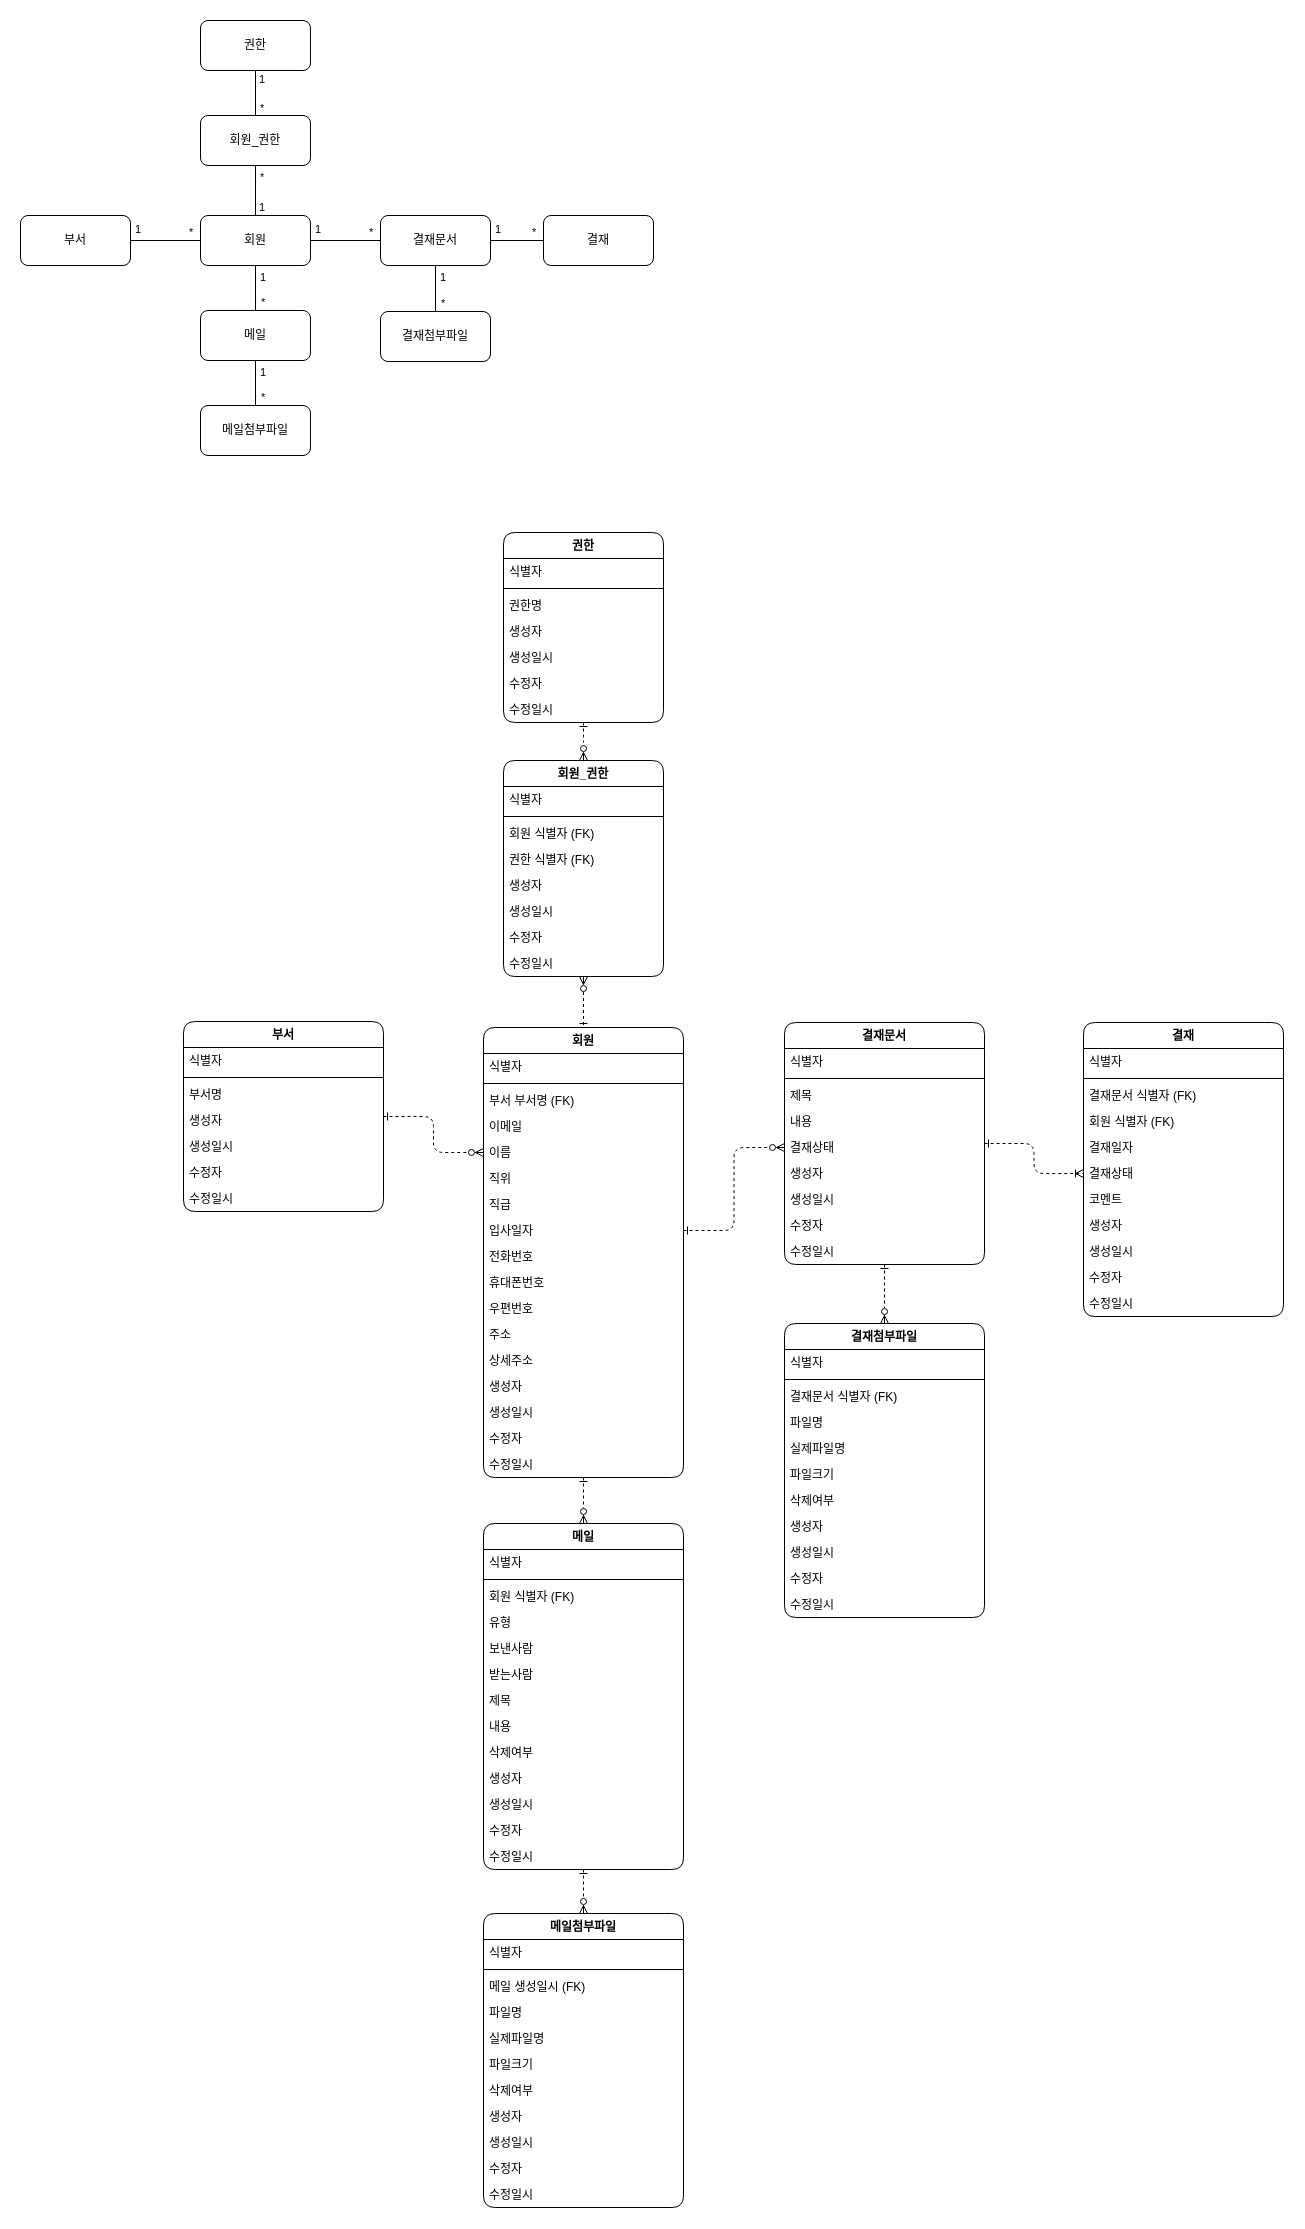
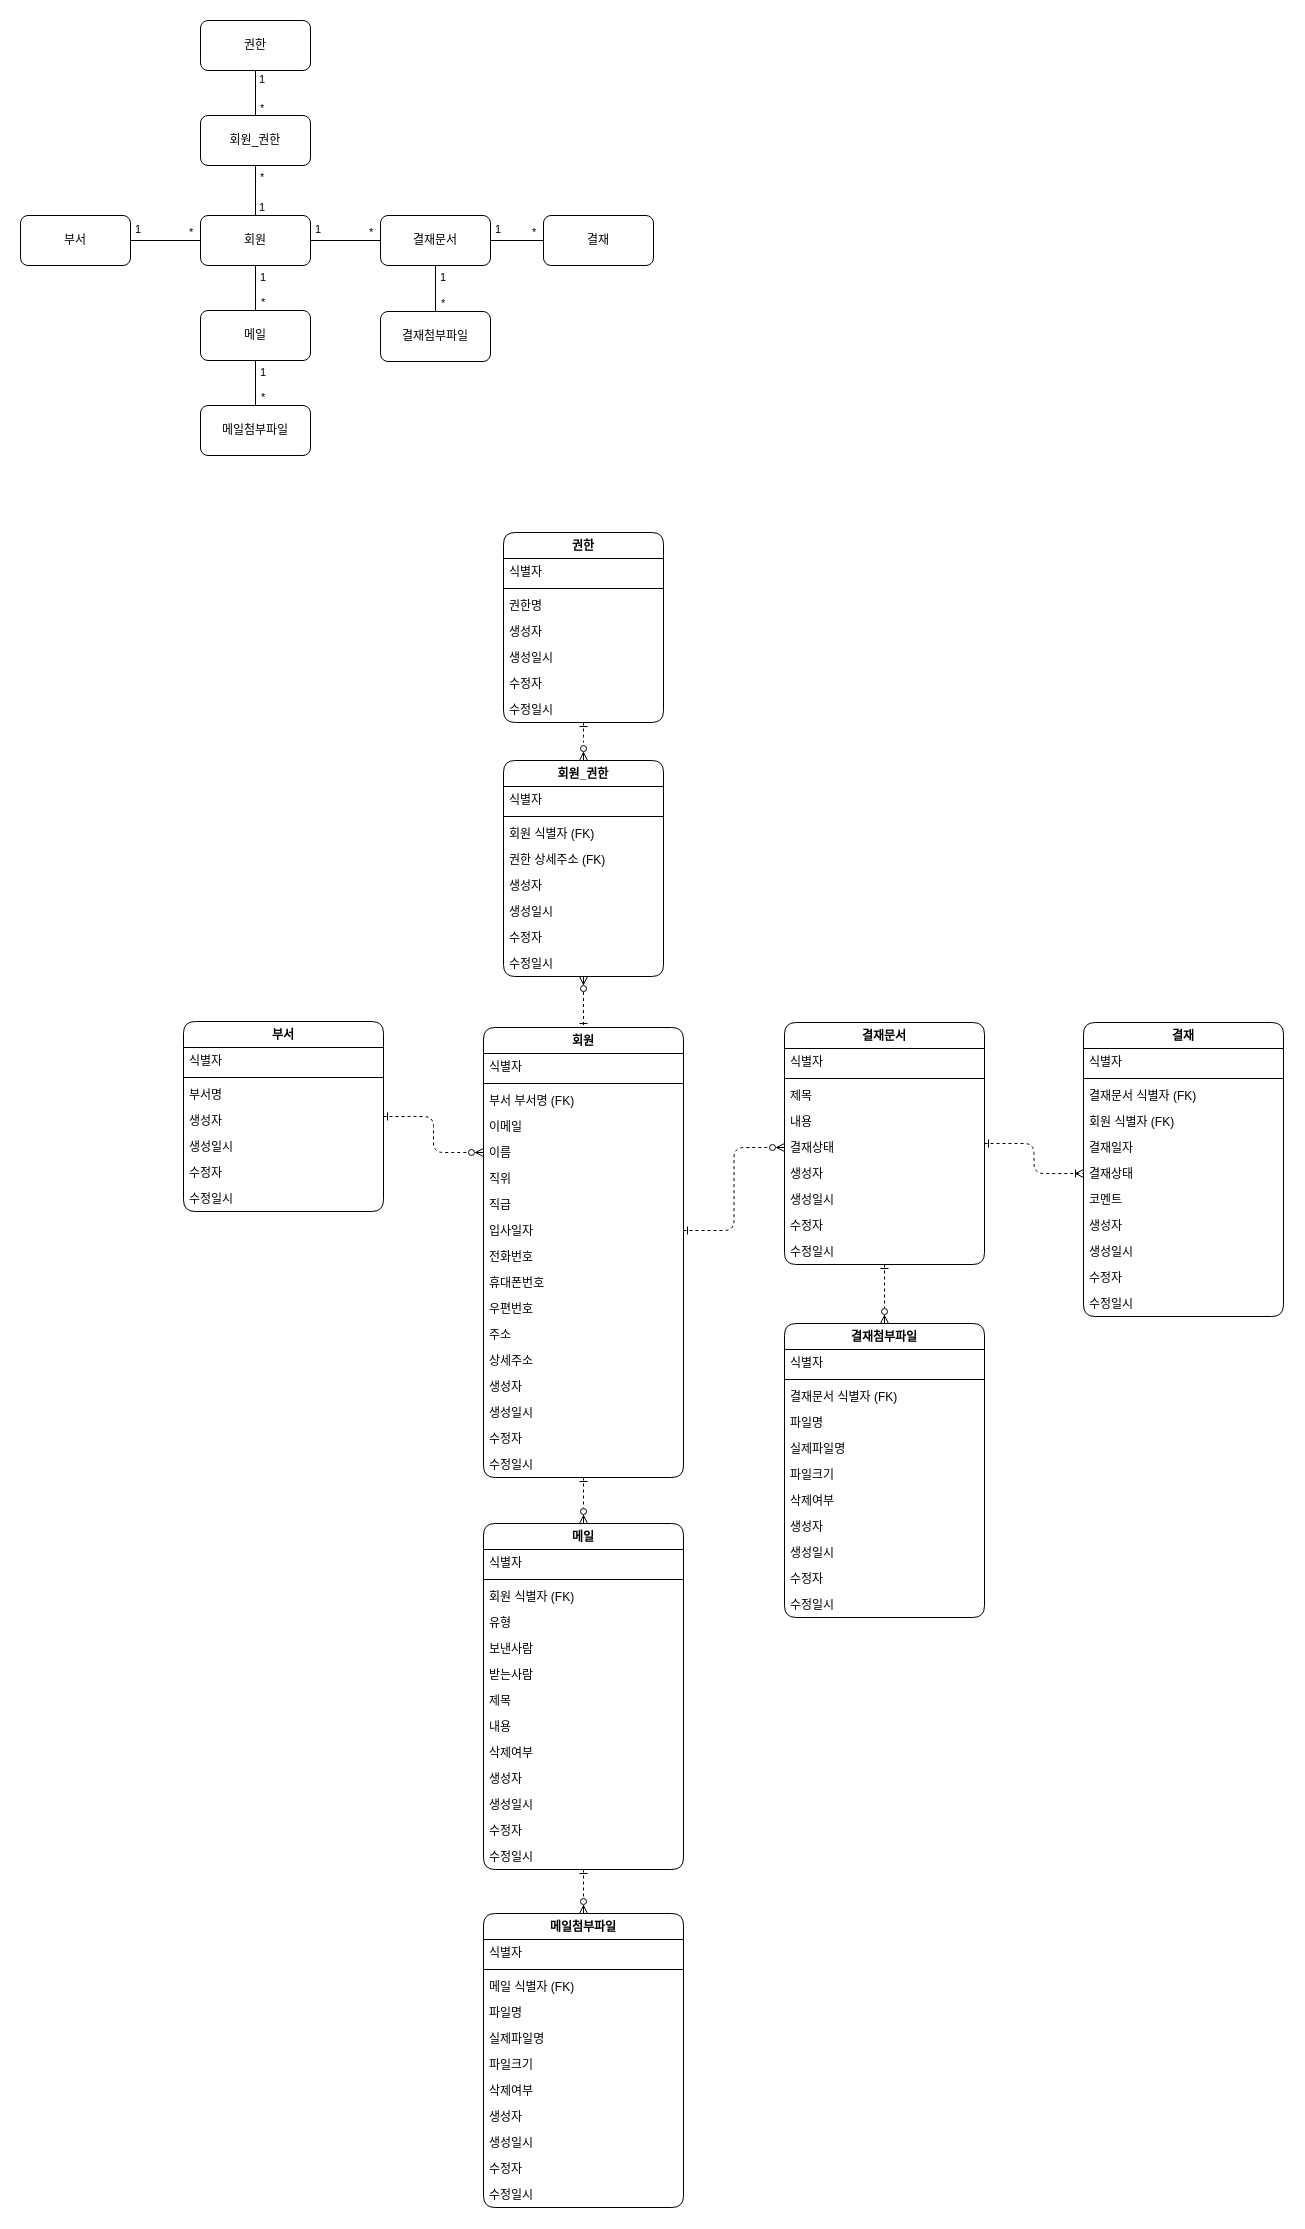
(557, 861) -> (563, 861)
(543, 1988) -> (537, 1988)
